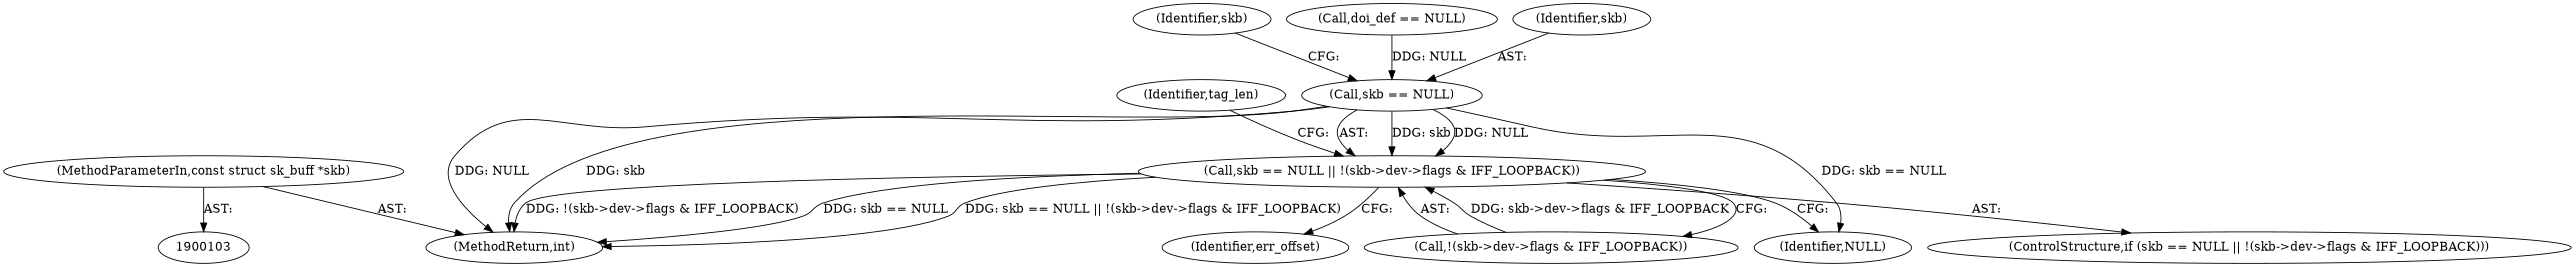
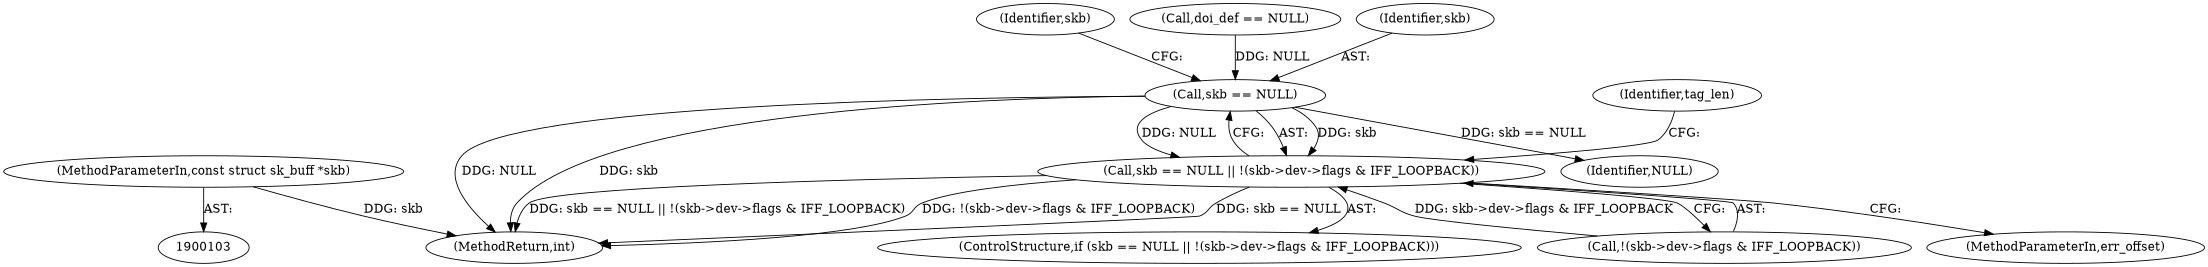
(1716, 190) -> (1233, 141)
(394, 210) -> (394, 210)
(1255, 248) -> (2066, 248)
